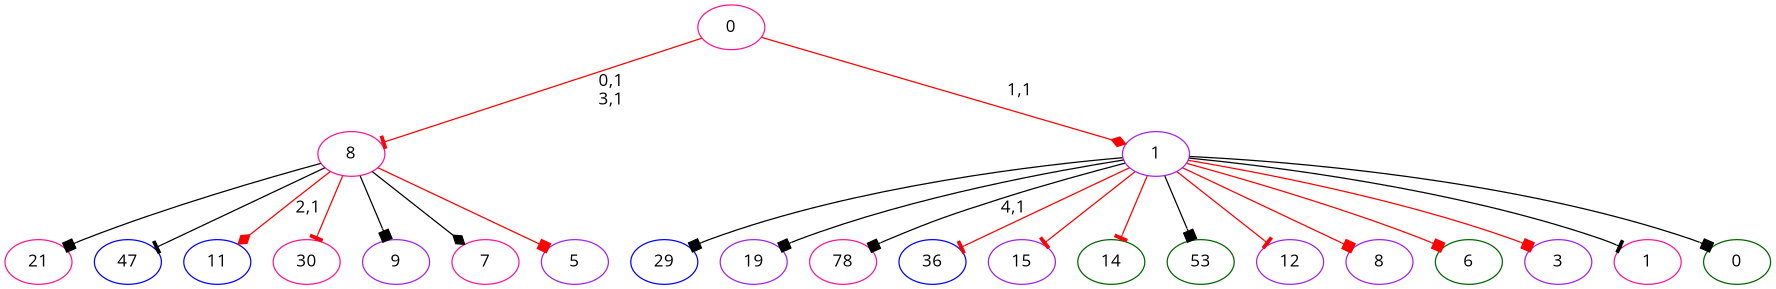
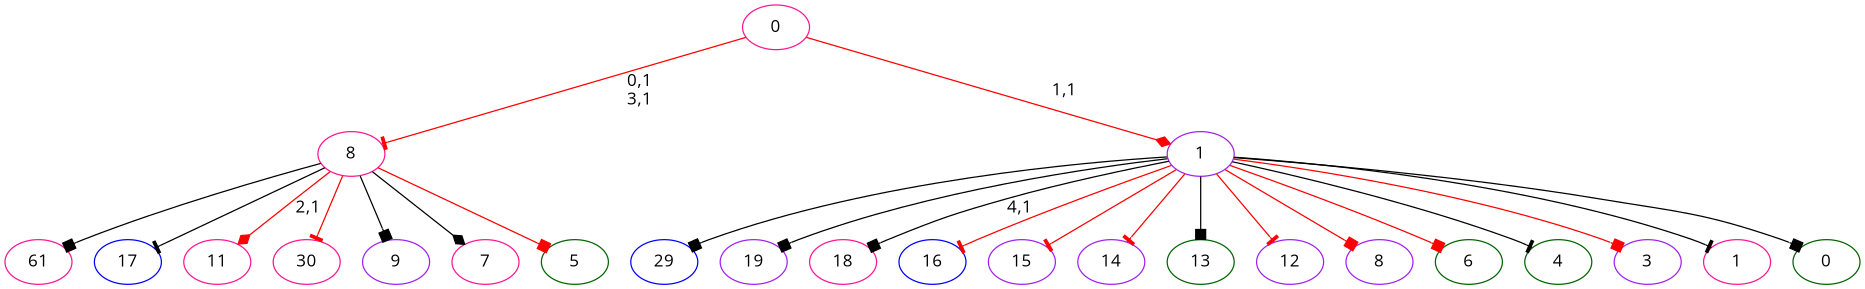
(38, 262) -> (38, 262)
(128, 262) -> (128, 262)
(217, 262) -> (217, 262)
(575, 262) -> (575, 262)
(843, 262) -> (843, 262)
(932, 262) -> (932, 262)
(1111, 262) -> (1111, 262)
(1201, 262) -> (1201, 262)
none -> (1558, 262)
